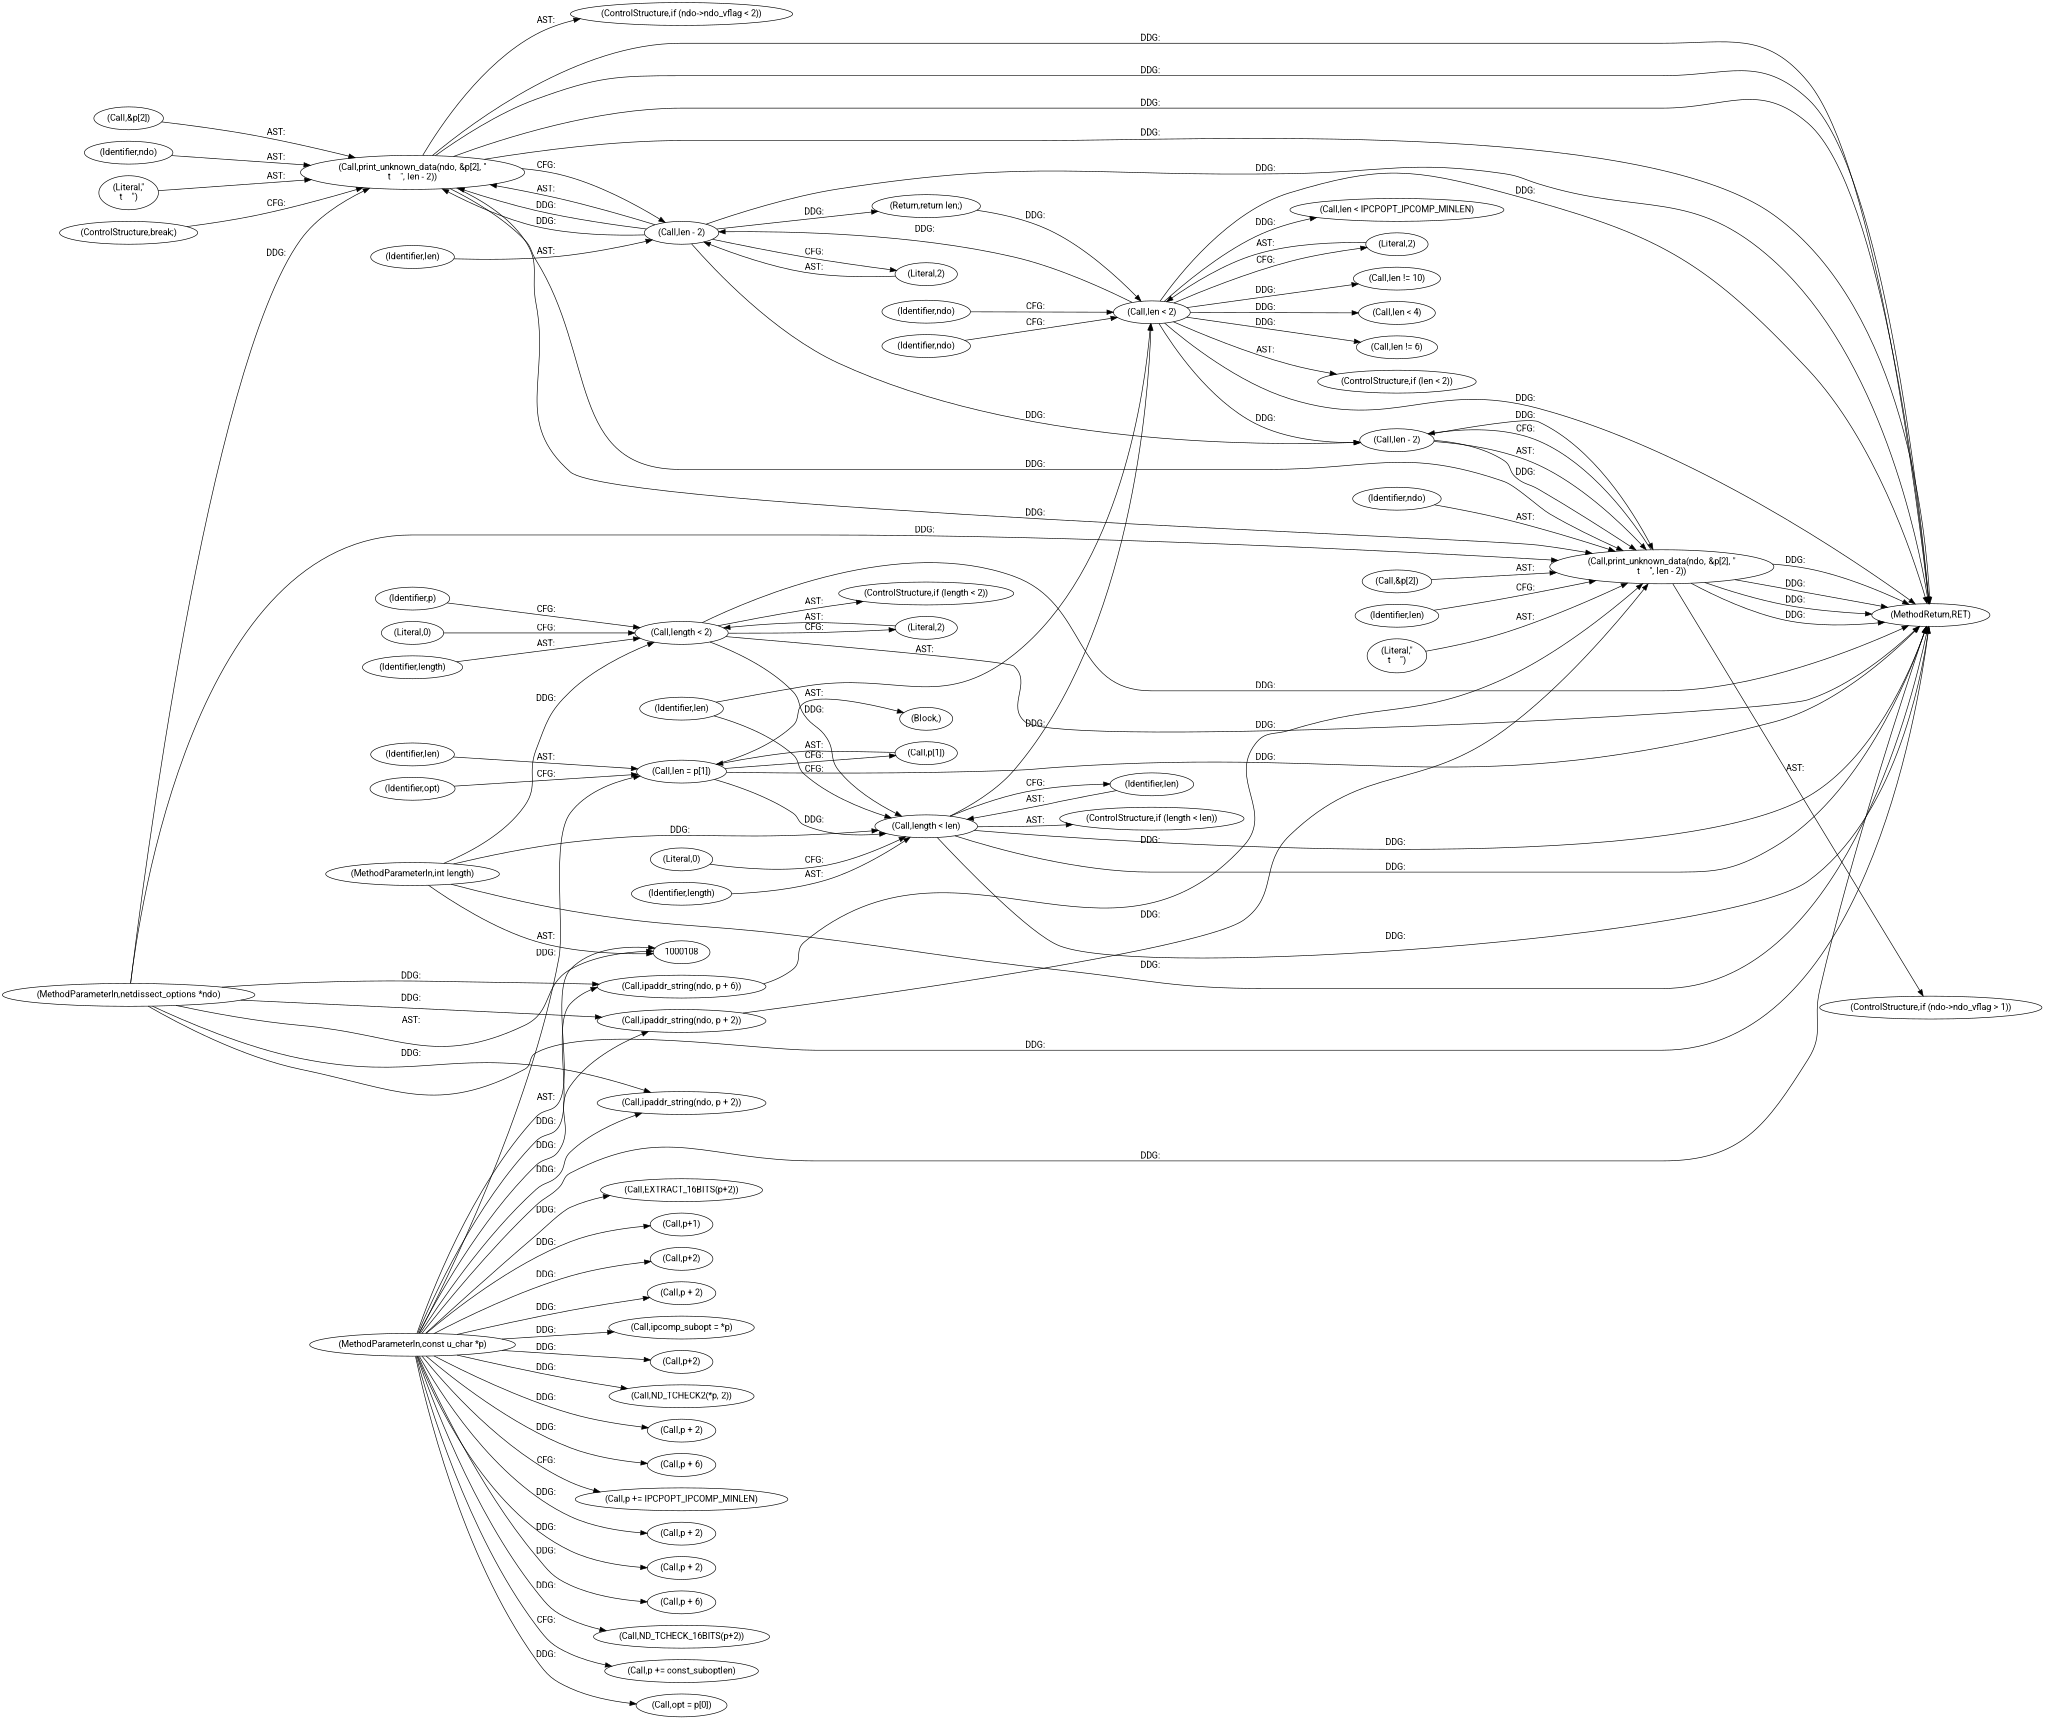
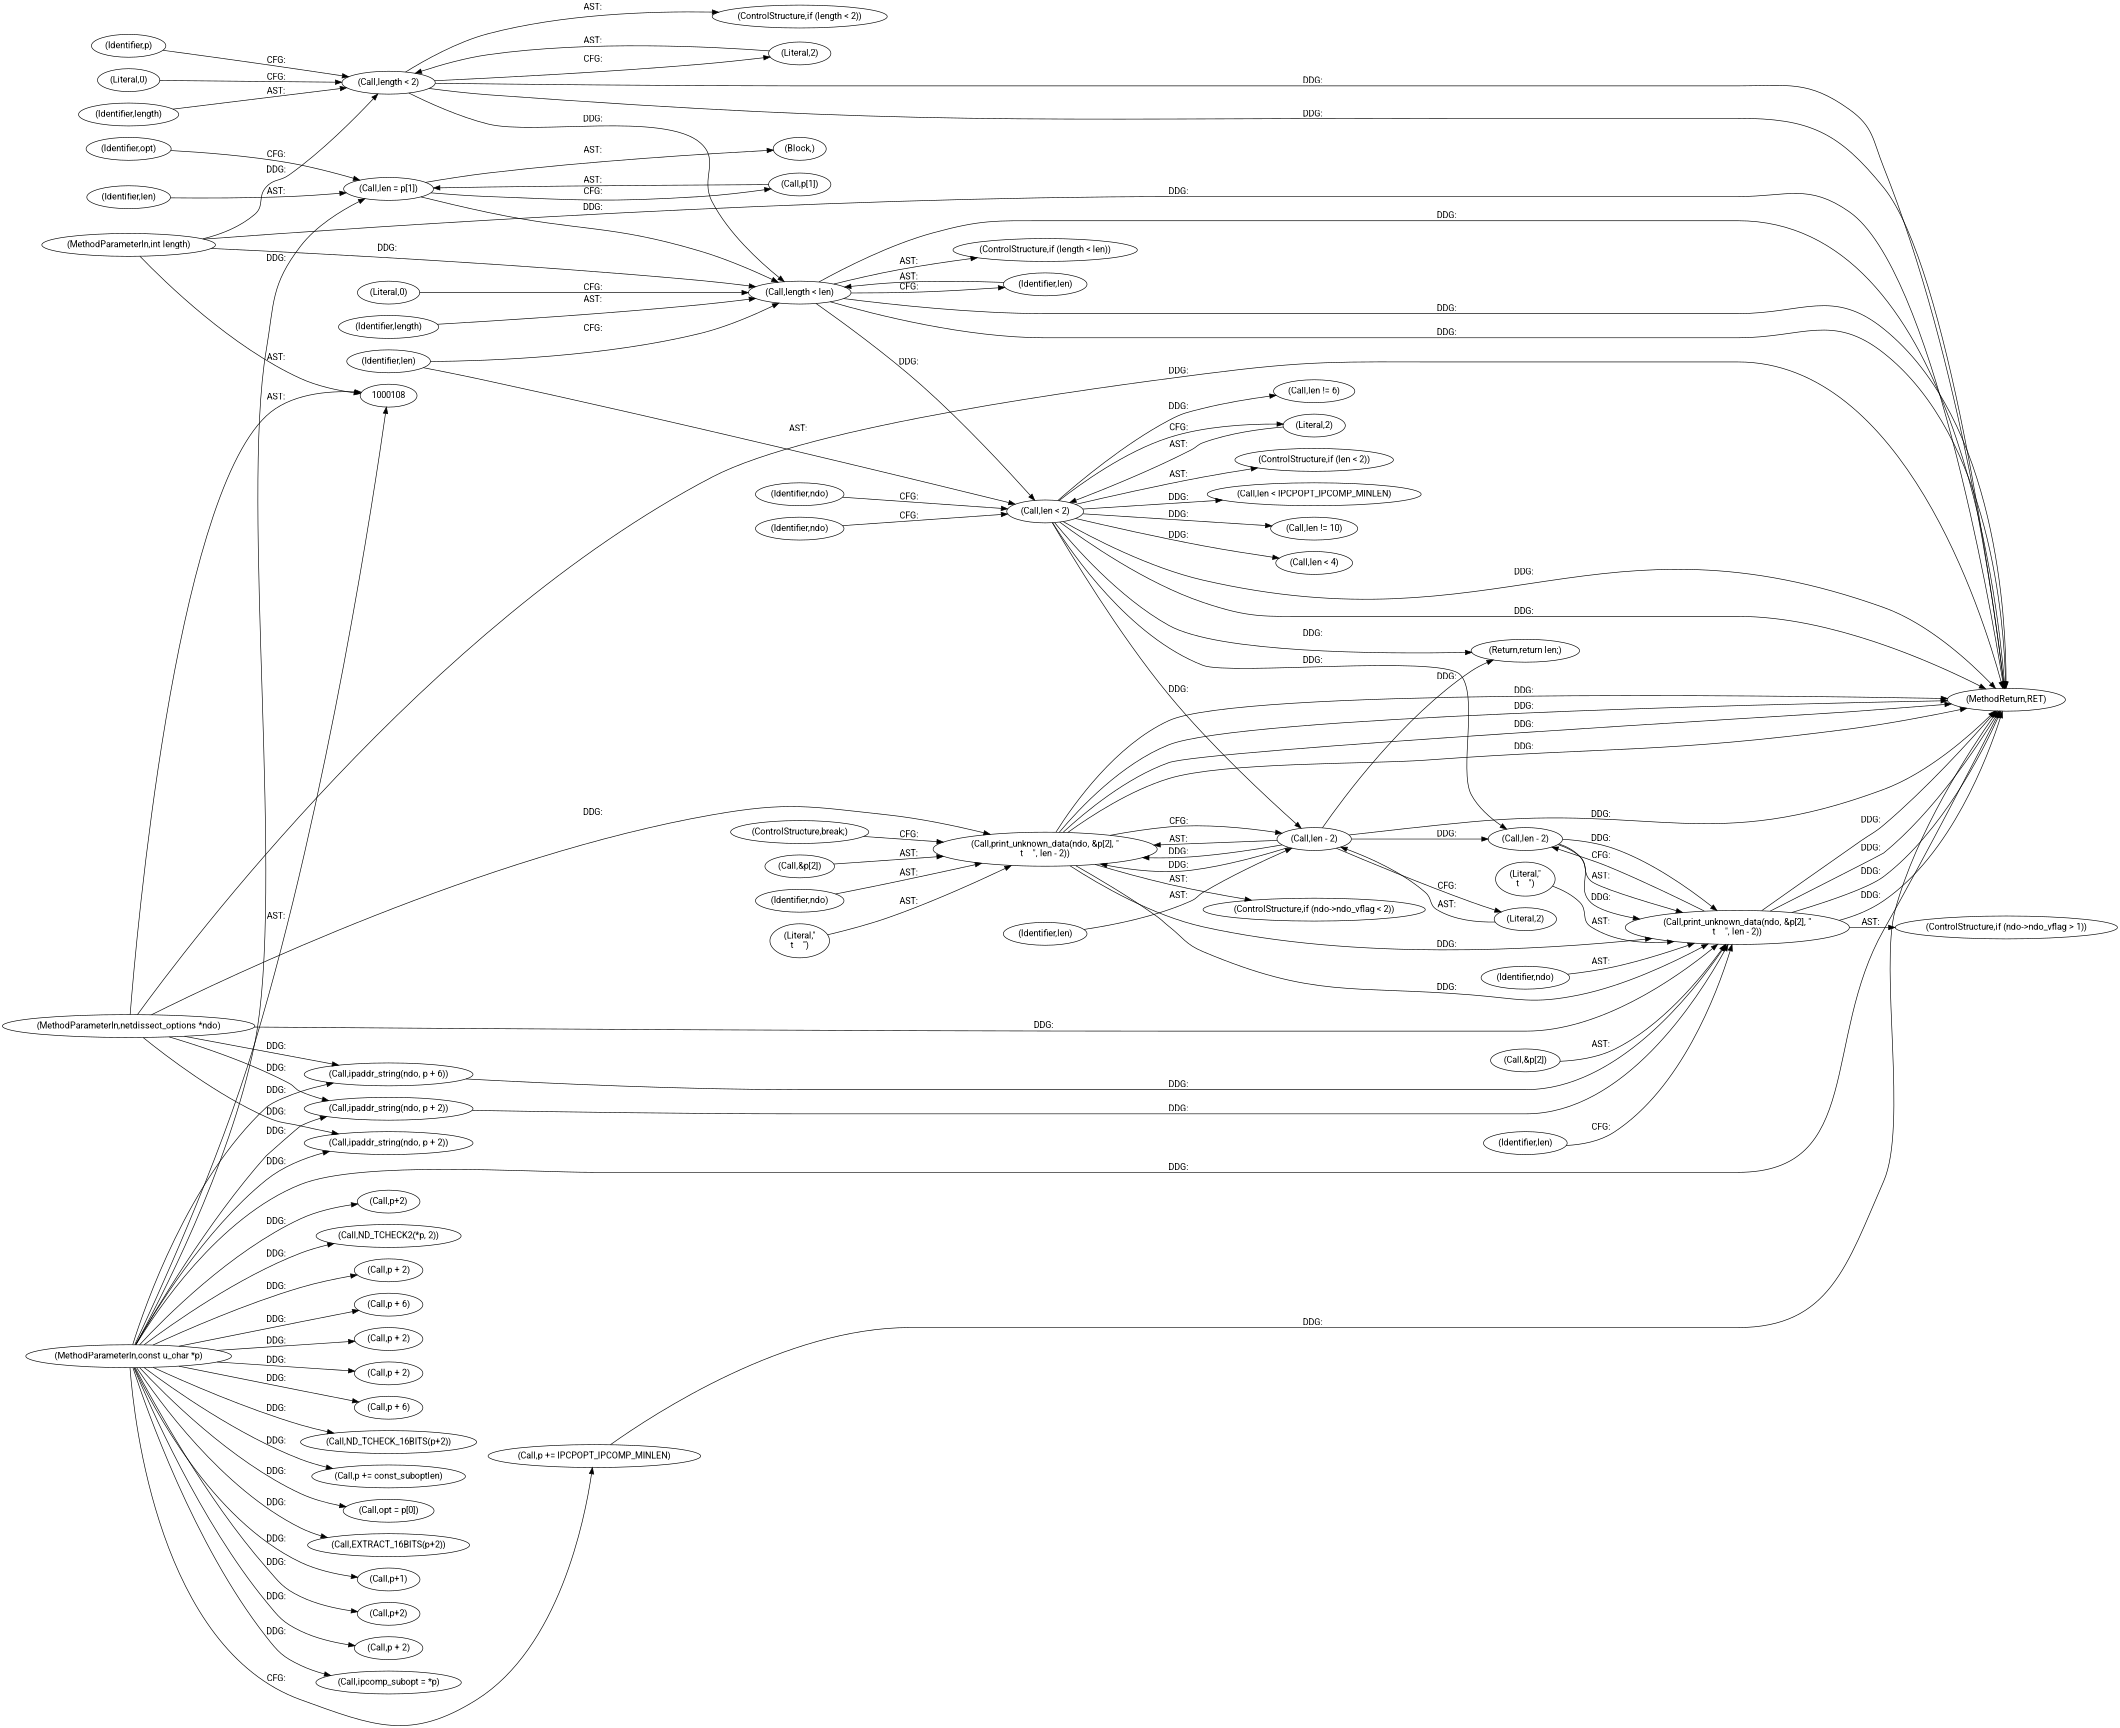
(1065, 238) -> (1239, 643)
(1337, 765) -> (1518, 1328)
(547, 1620) -> (278, 1441)
